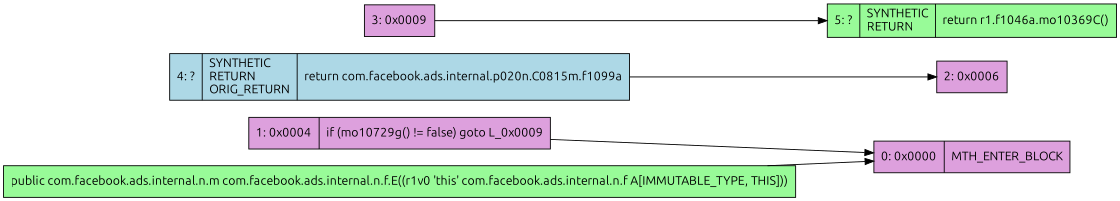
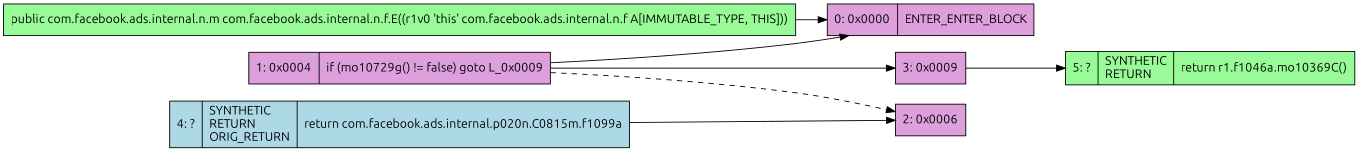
none -> (718, 68)
none -> (719, 84)
(1007, 156) -> (966, 19)
